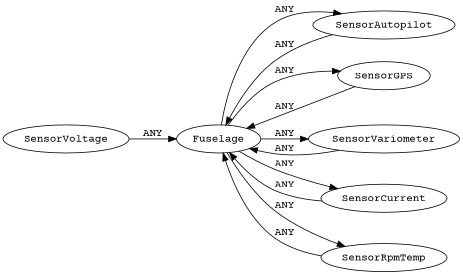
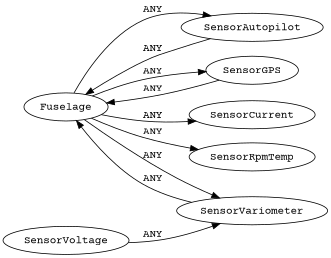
(149, 139) -> (171, 238)
(274, 190) -> none
(259, 223) -> none
